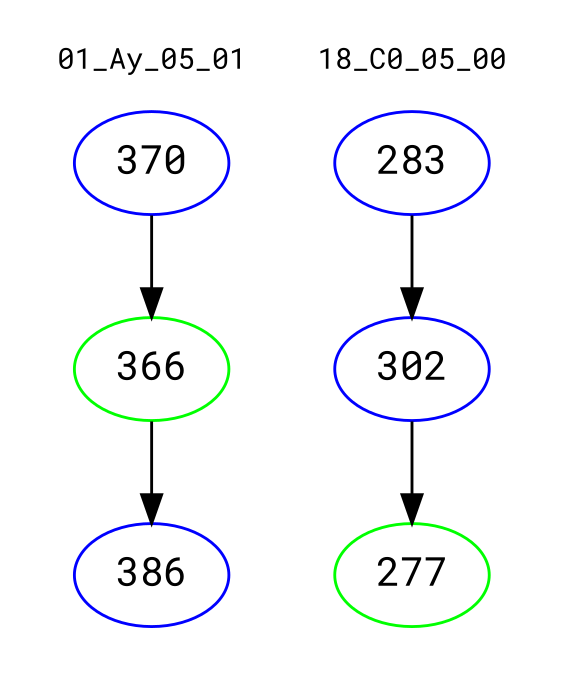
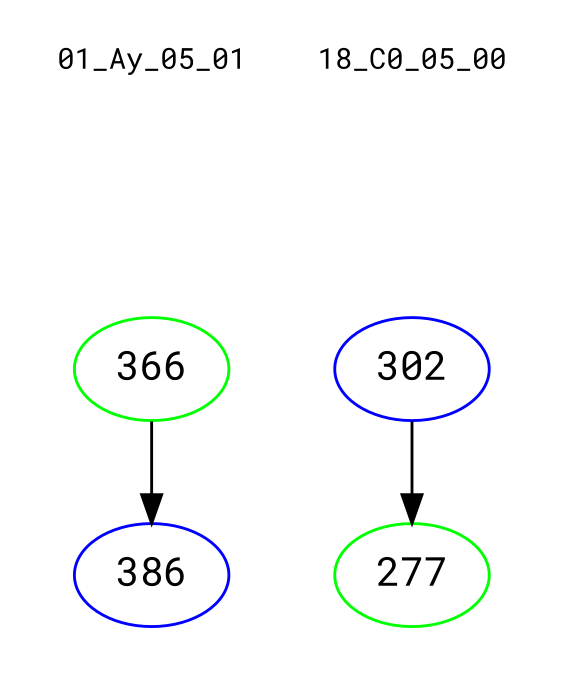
(152, 163) -> none
(412, 163) -> none
